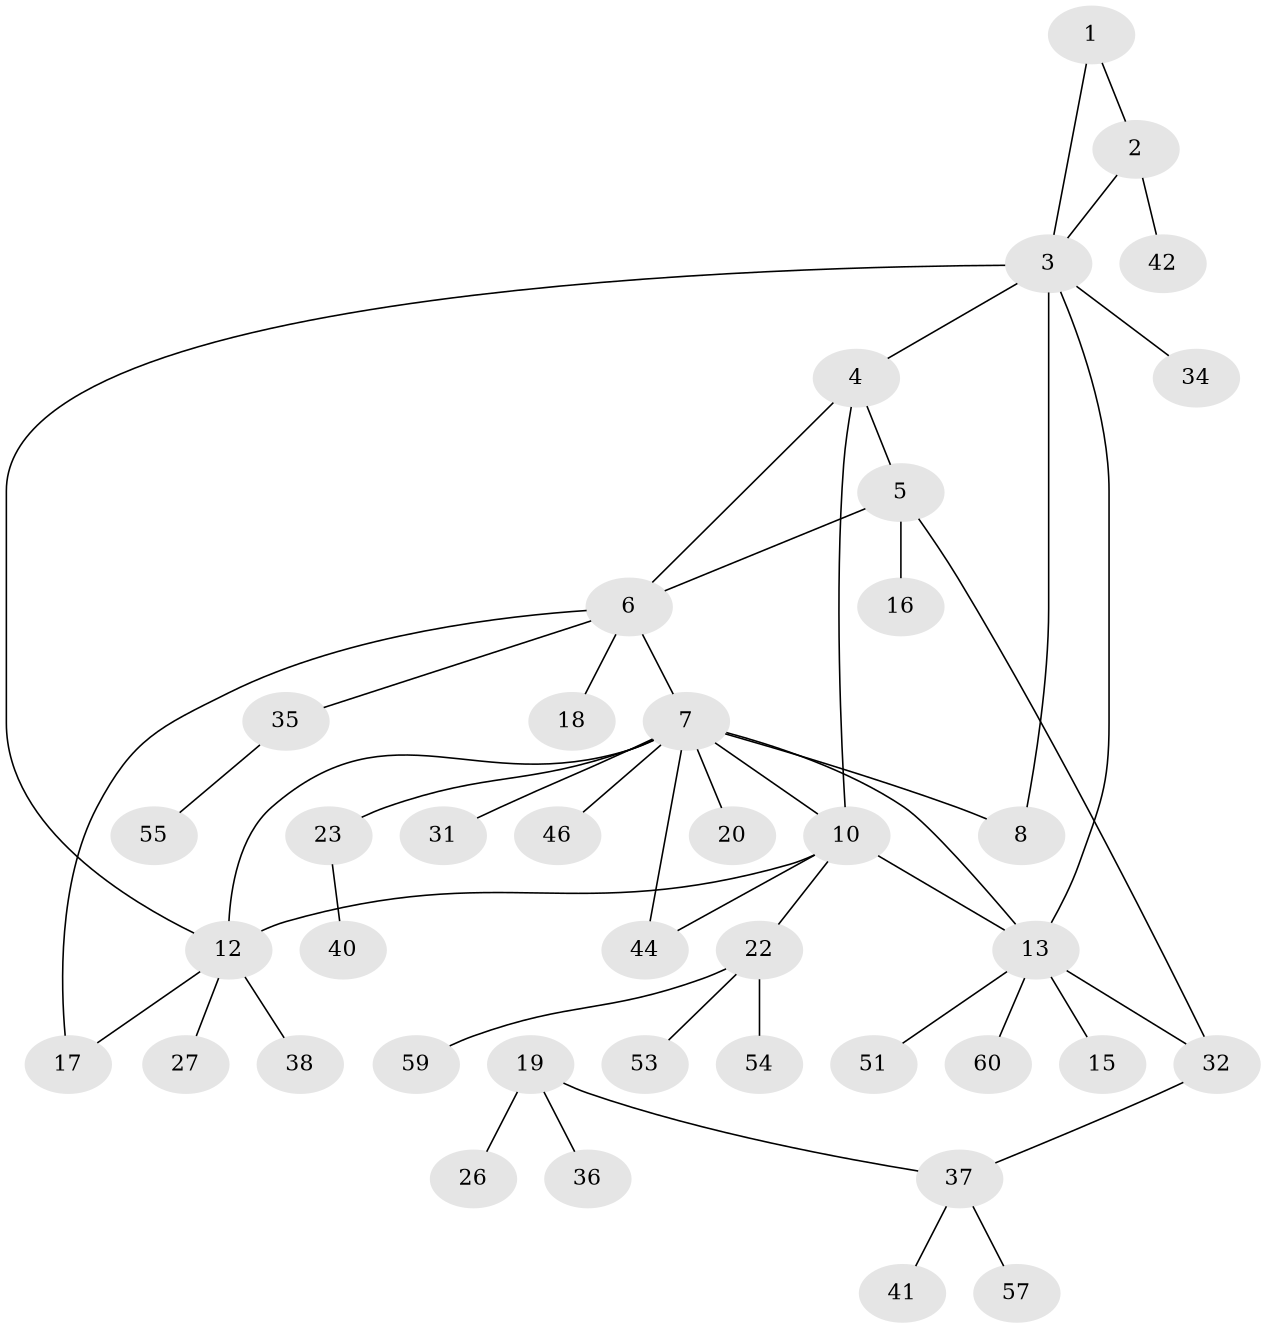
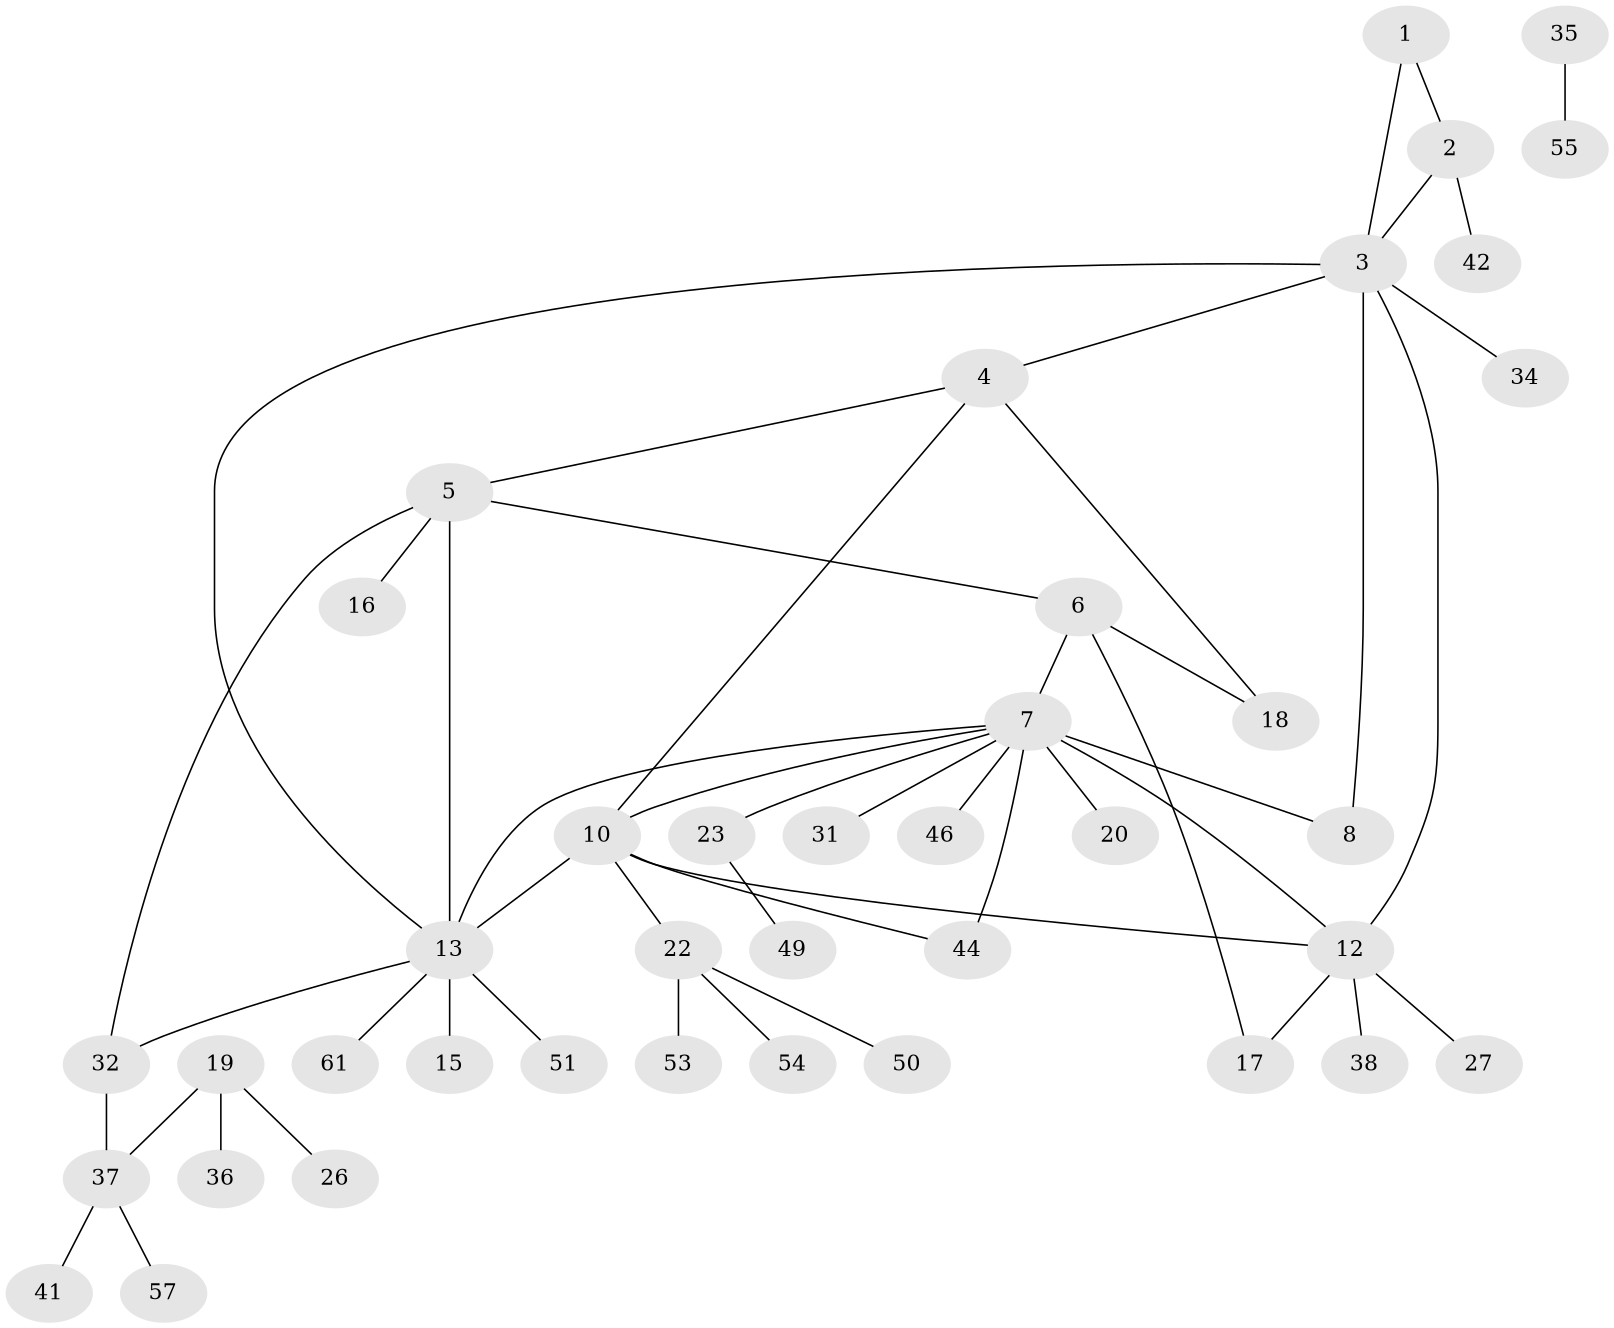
(743, 493) -> (1131, 550)
(457, 664) -> none
none -> (450, 721)
(343, 950) -> (793, 950)
(416, 1065) -> (907, 1065)
(988, 1065) -> (335, 1065)
